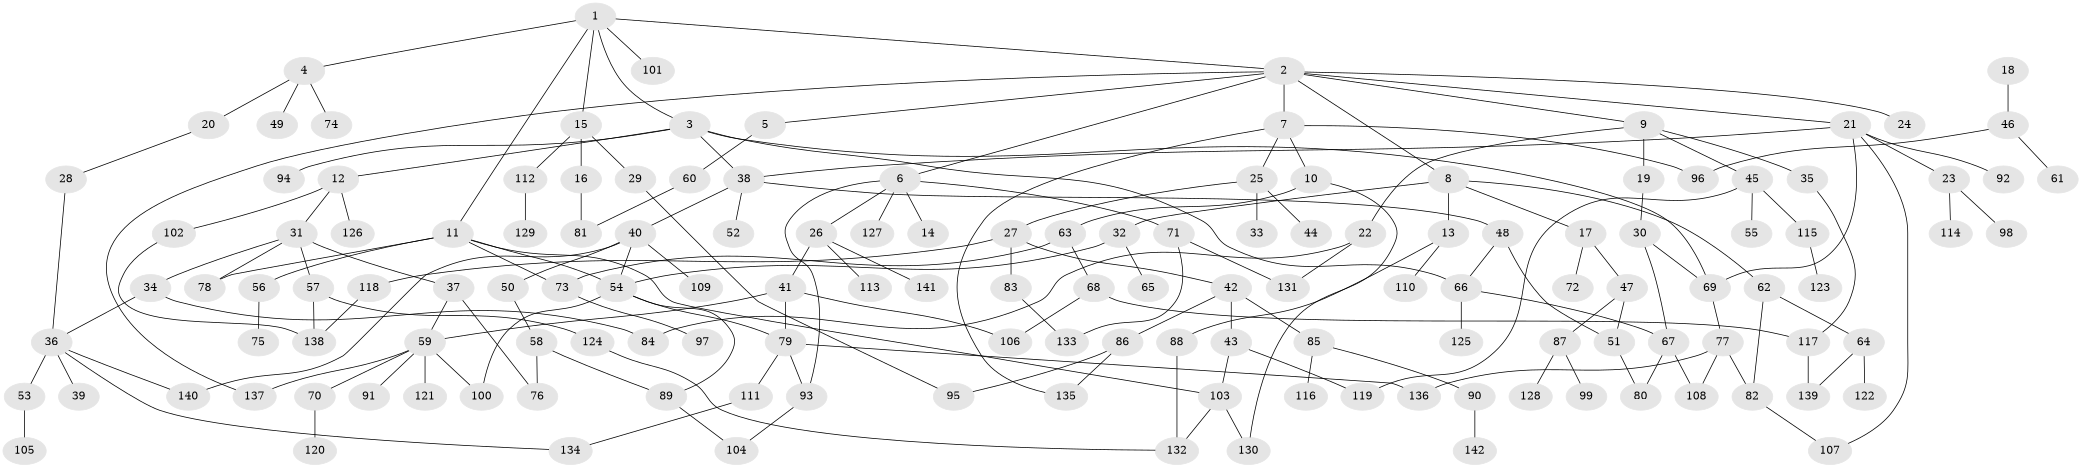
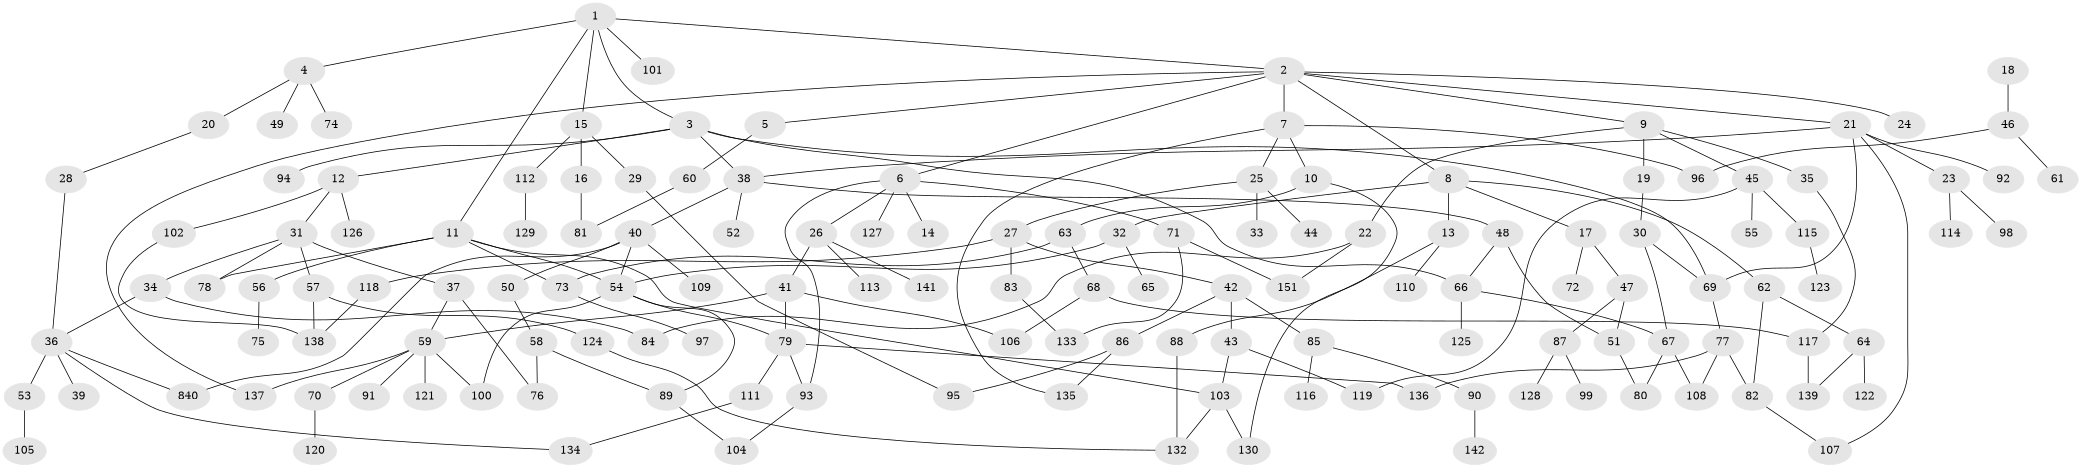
(1288, 288) -> (1288, 288)
(188, 397) -> (188, 397)
